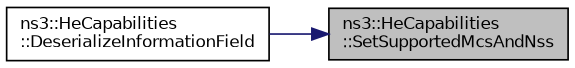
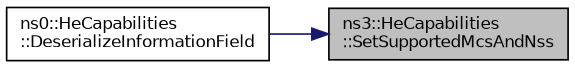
(138, 34) -> (138, 34)
